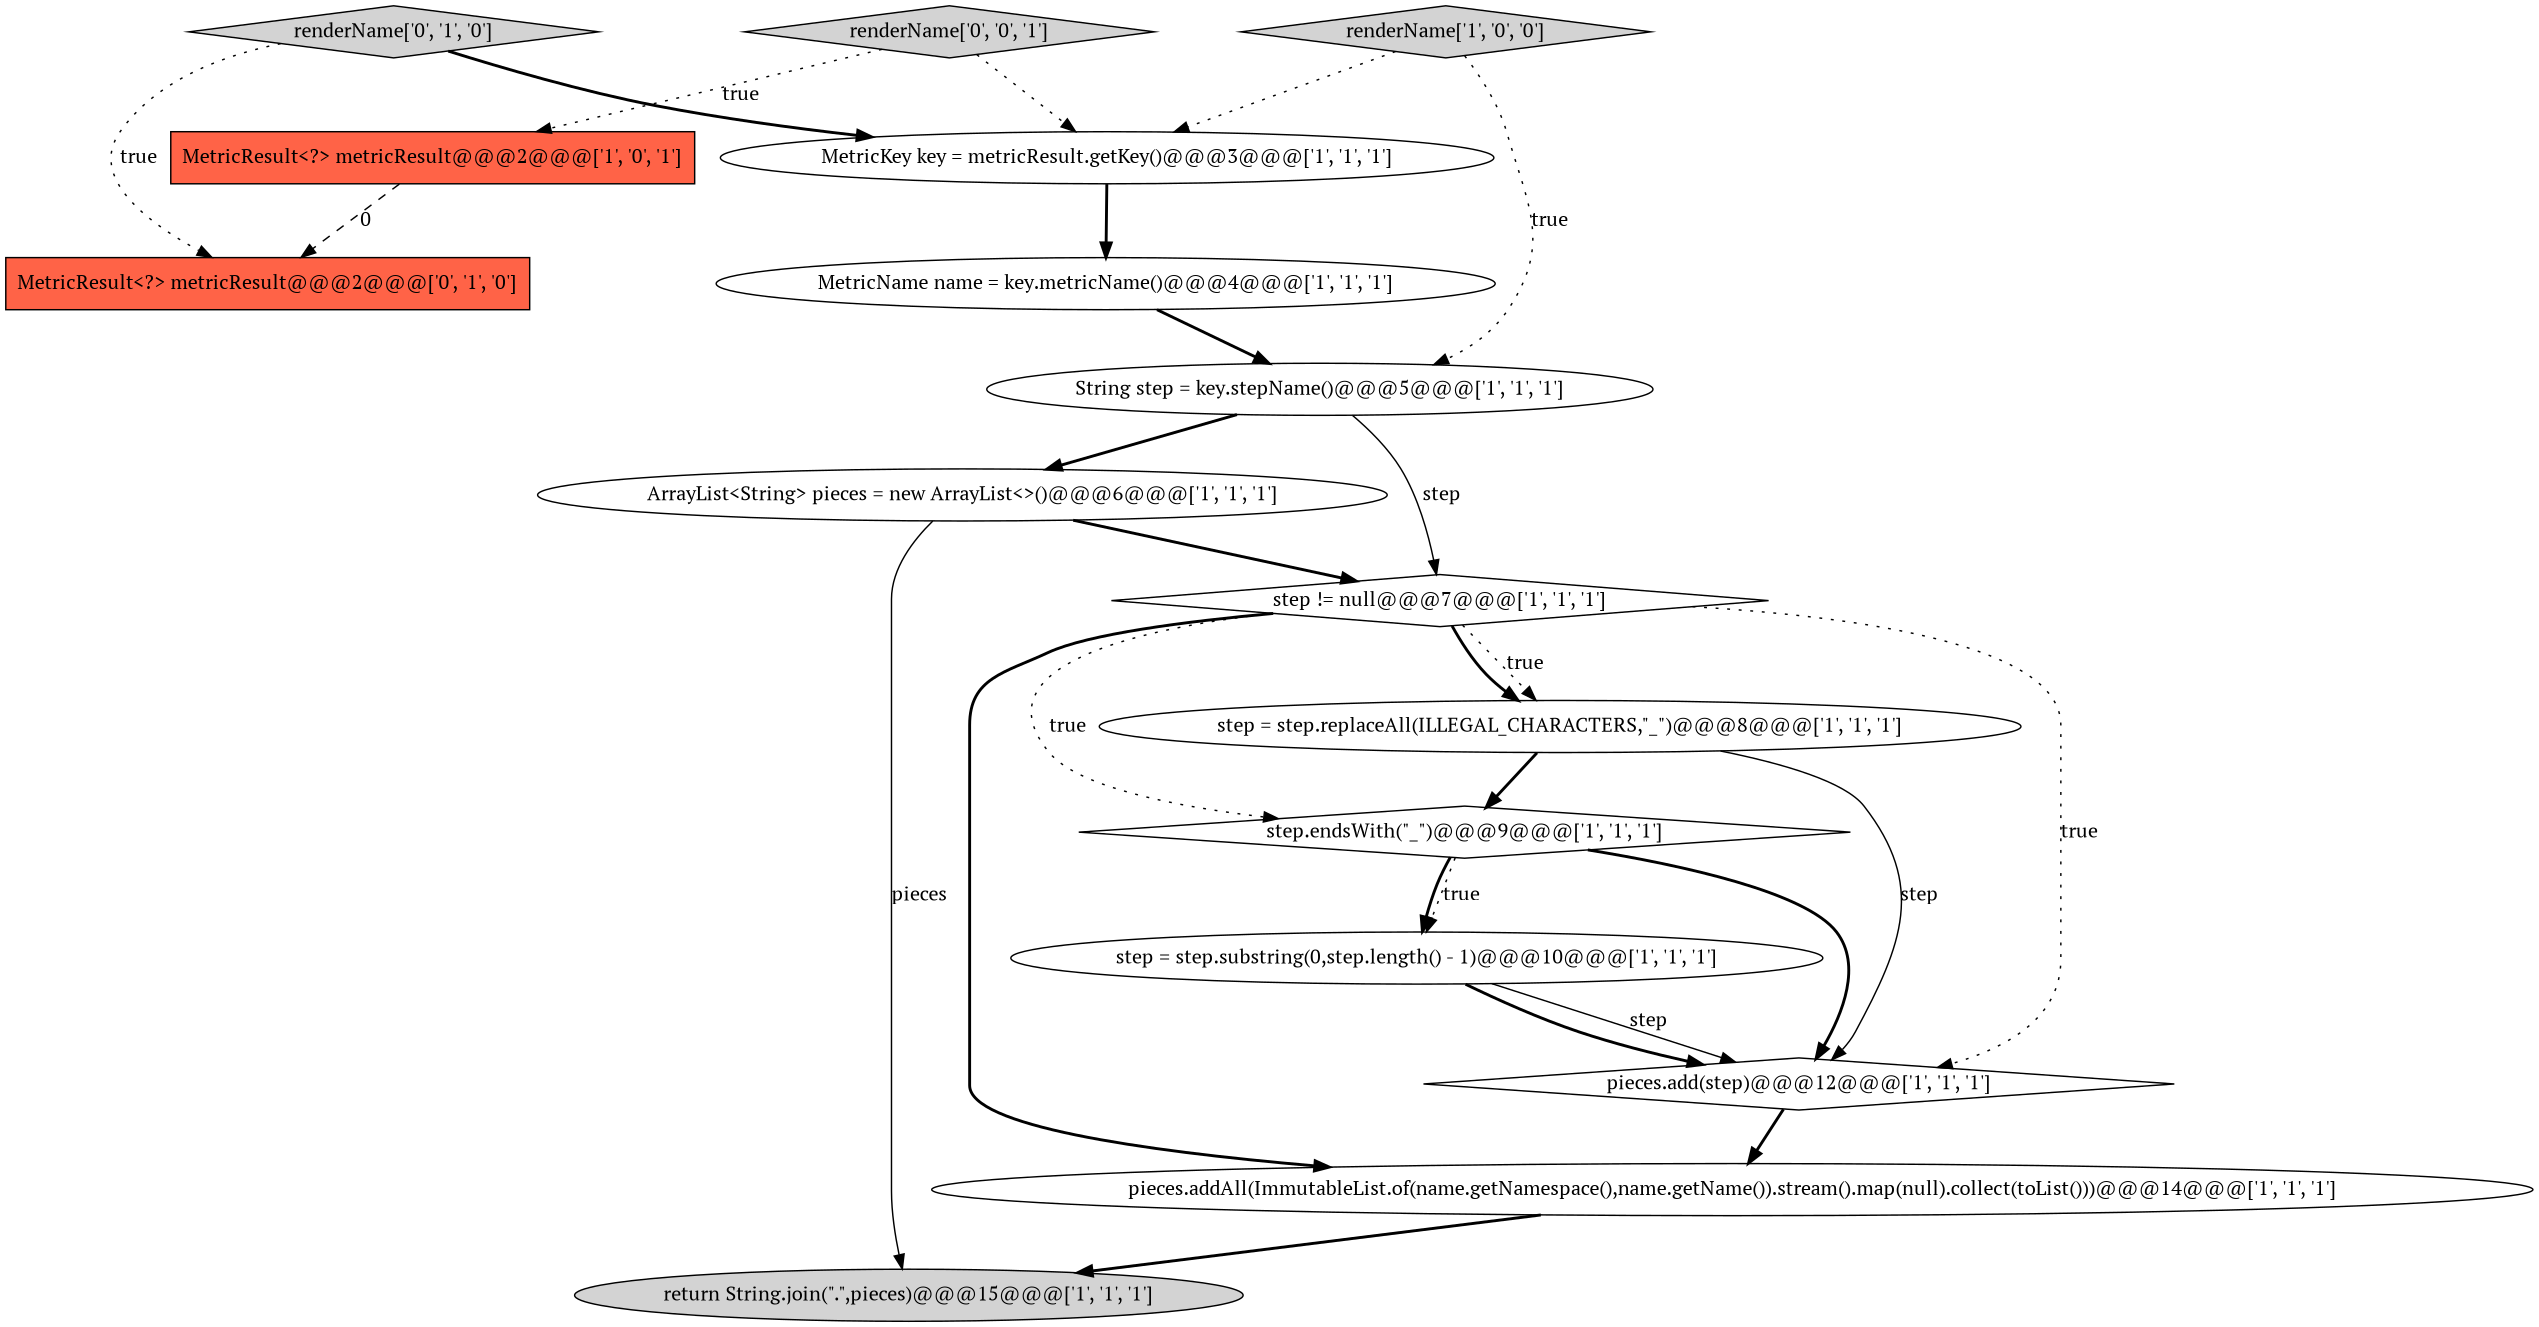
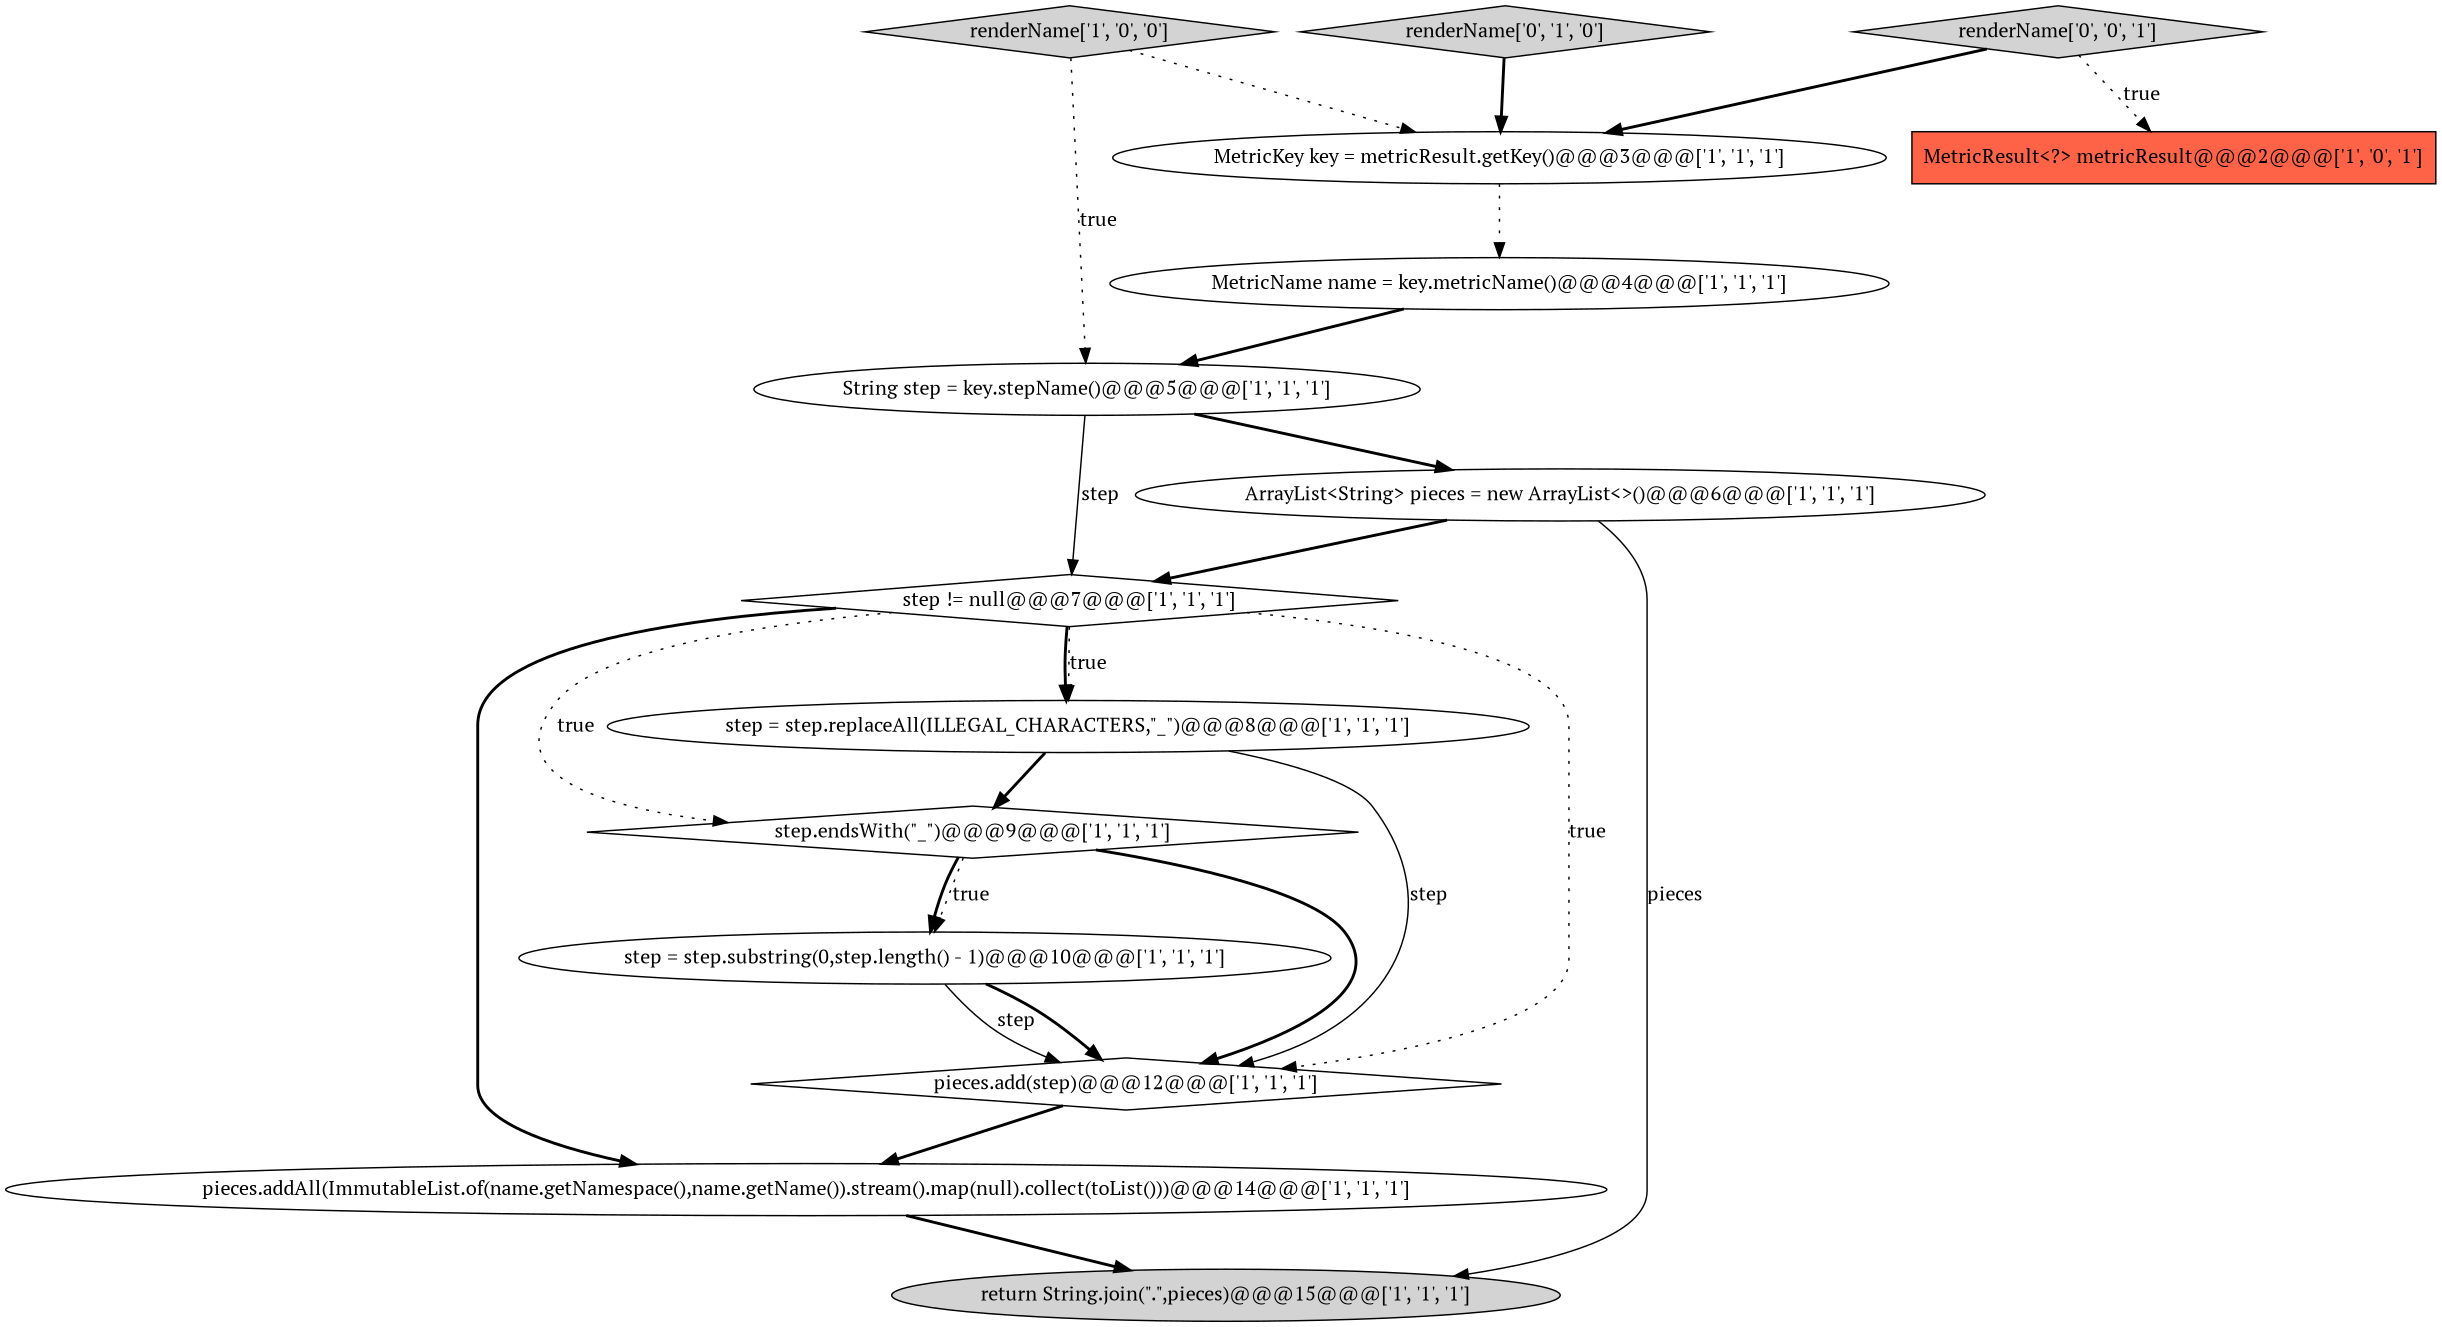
(1020, 89) -> (1804, 89)
(1106, 213) -> (1499, 213)
(268, 284) -> none
